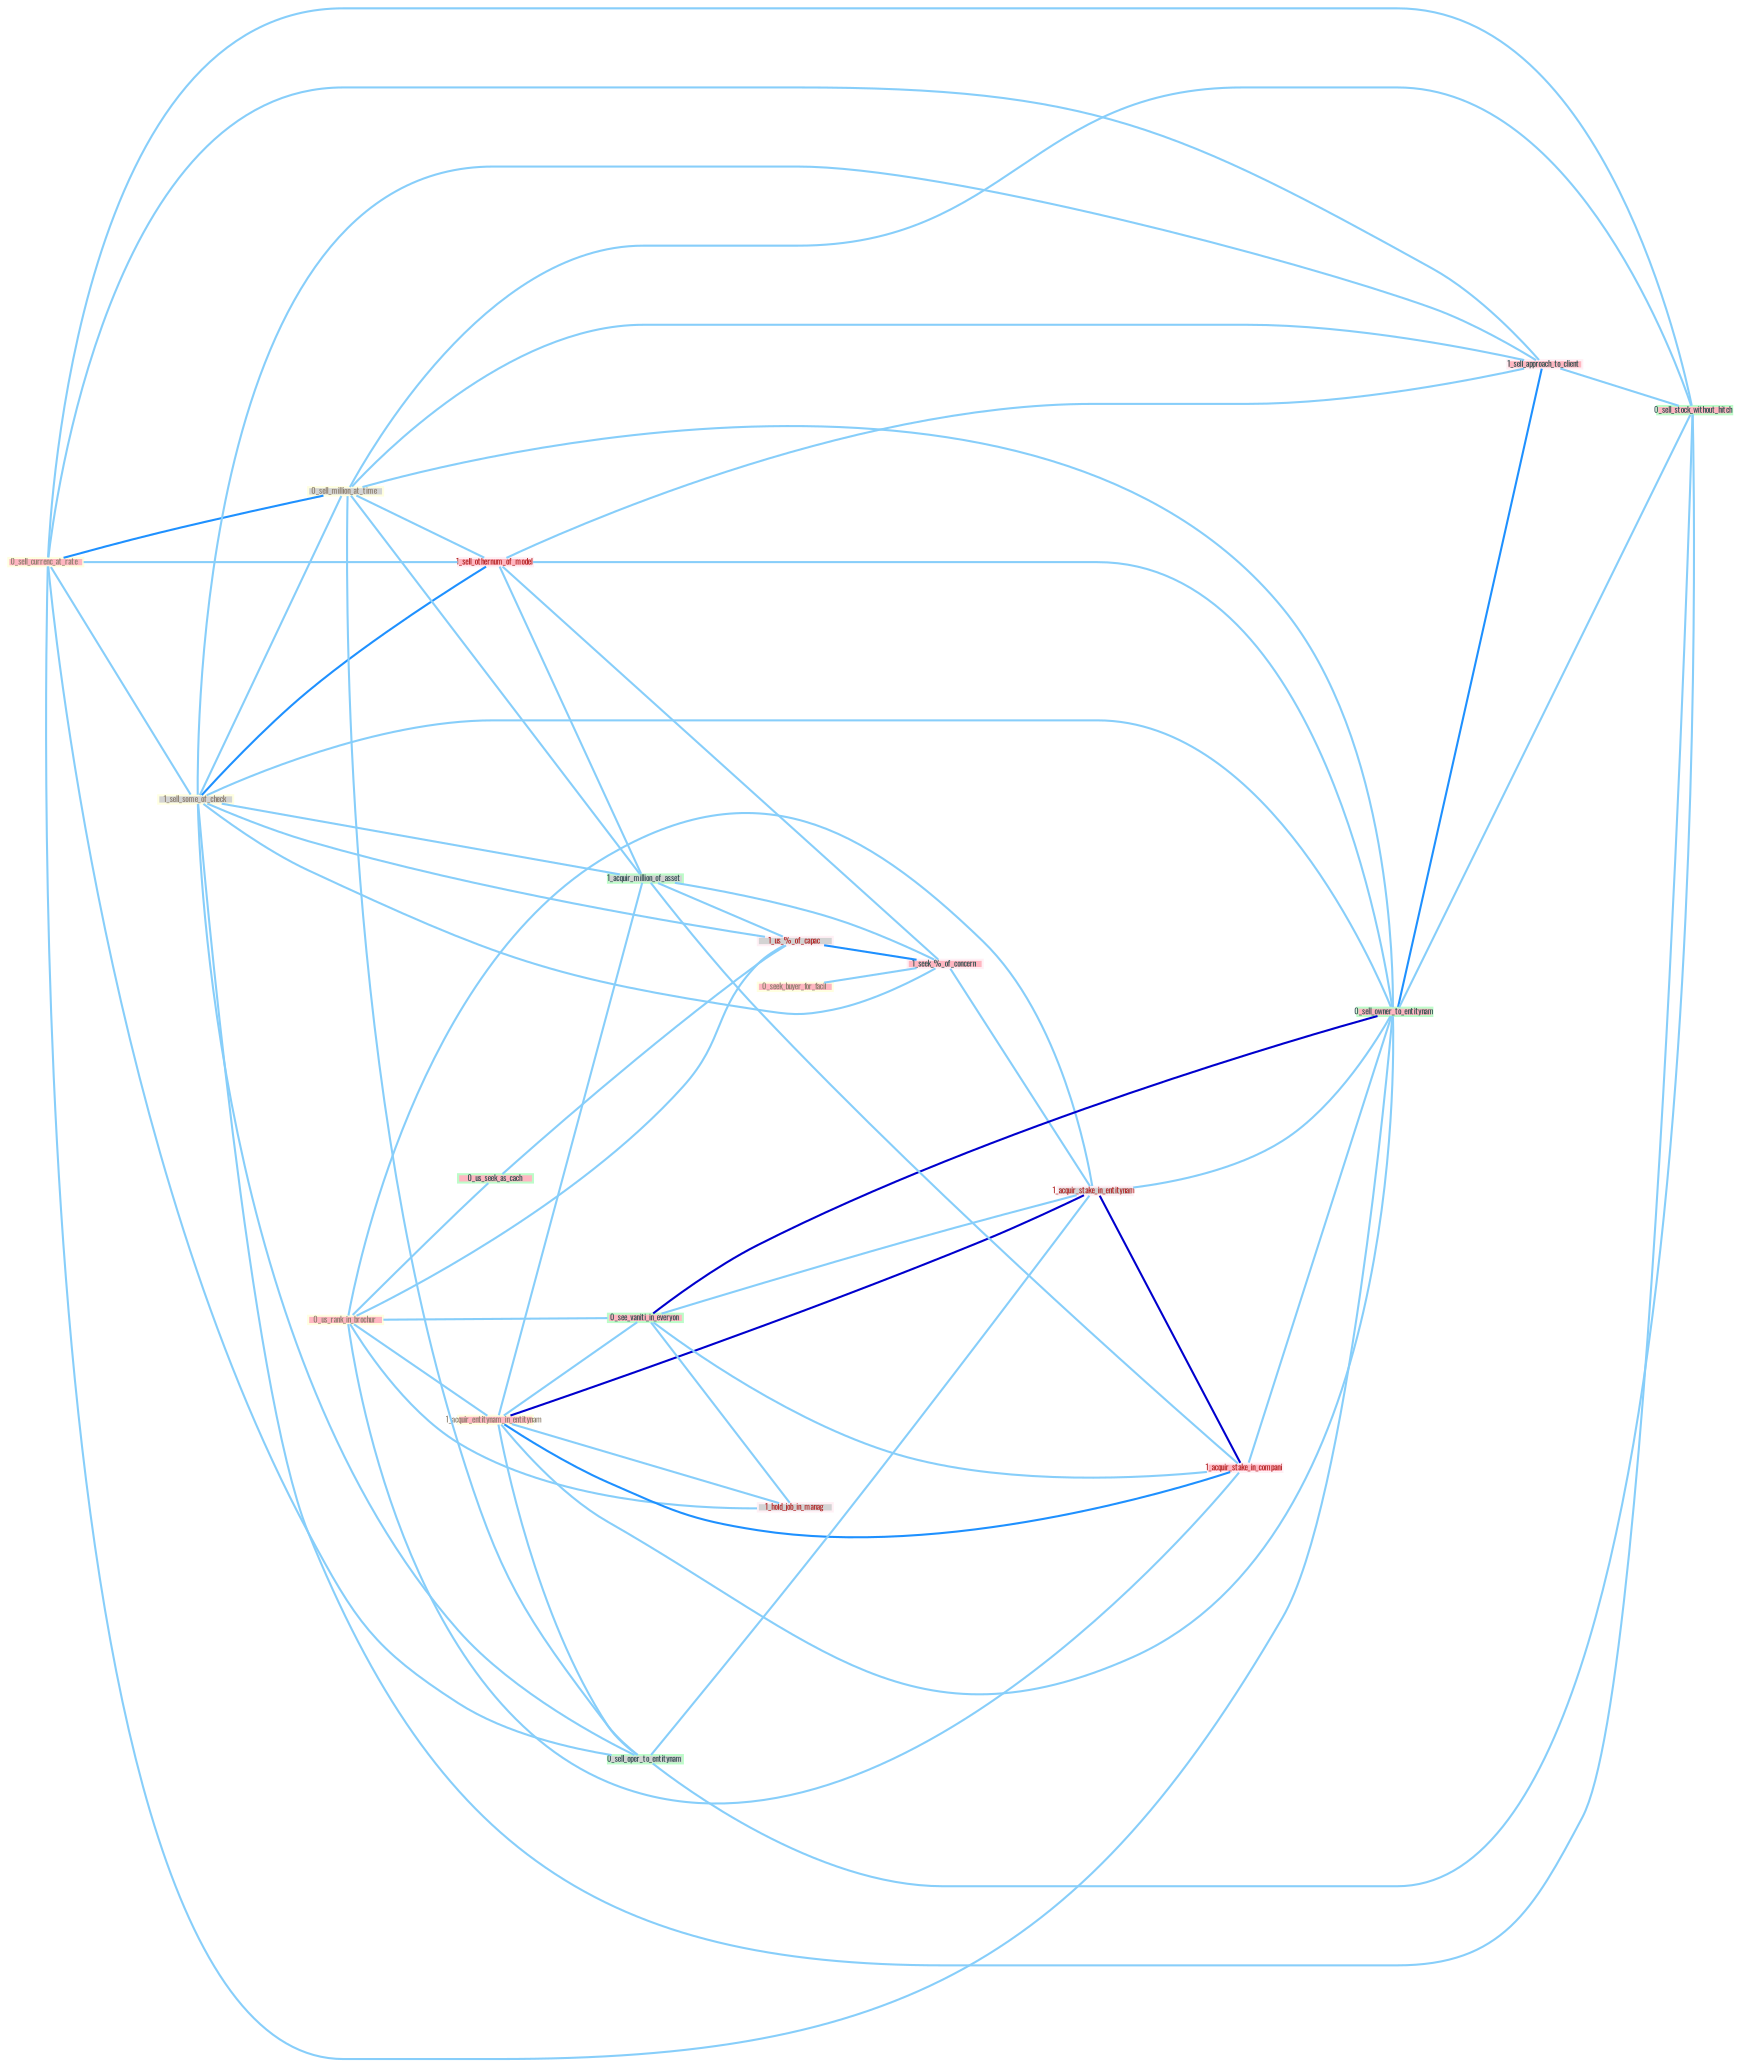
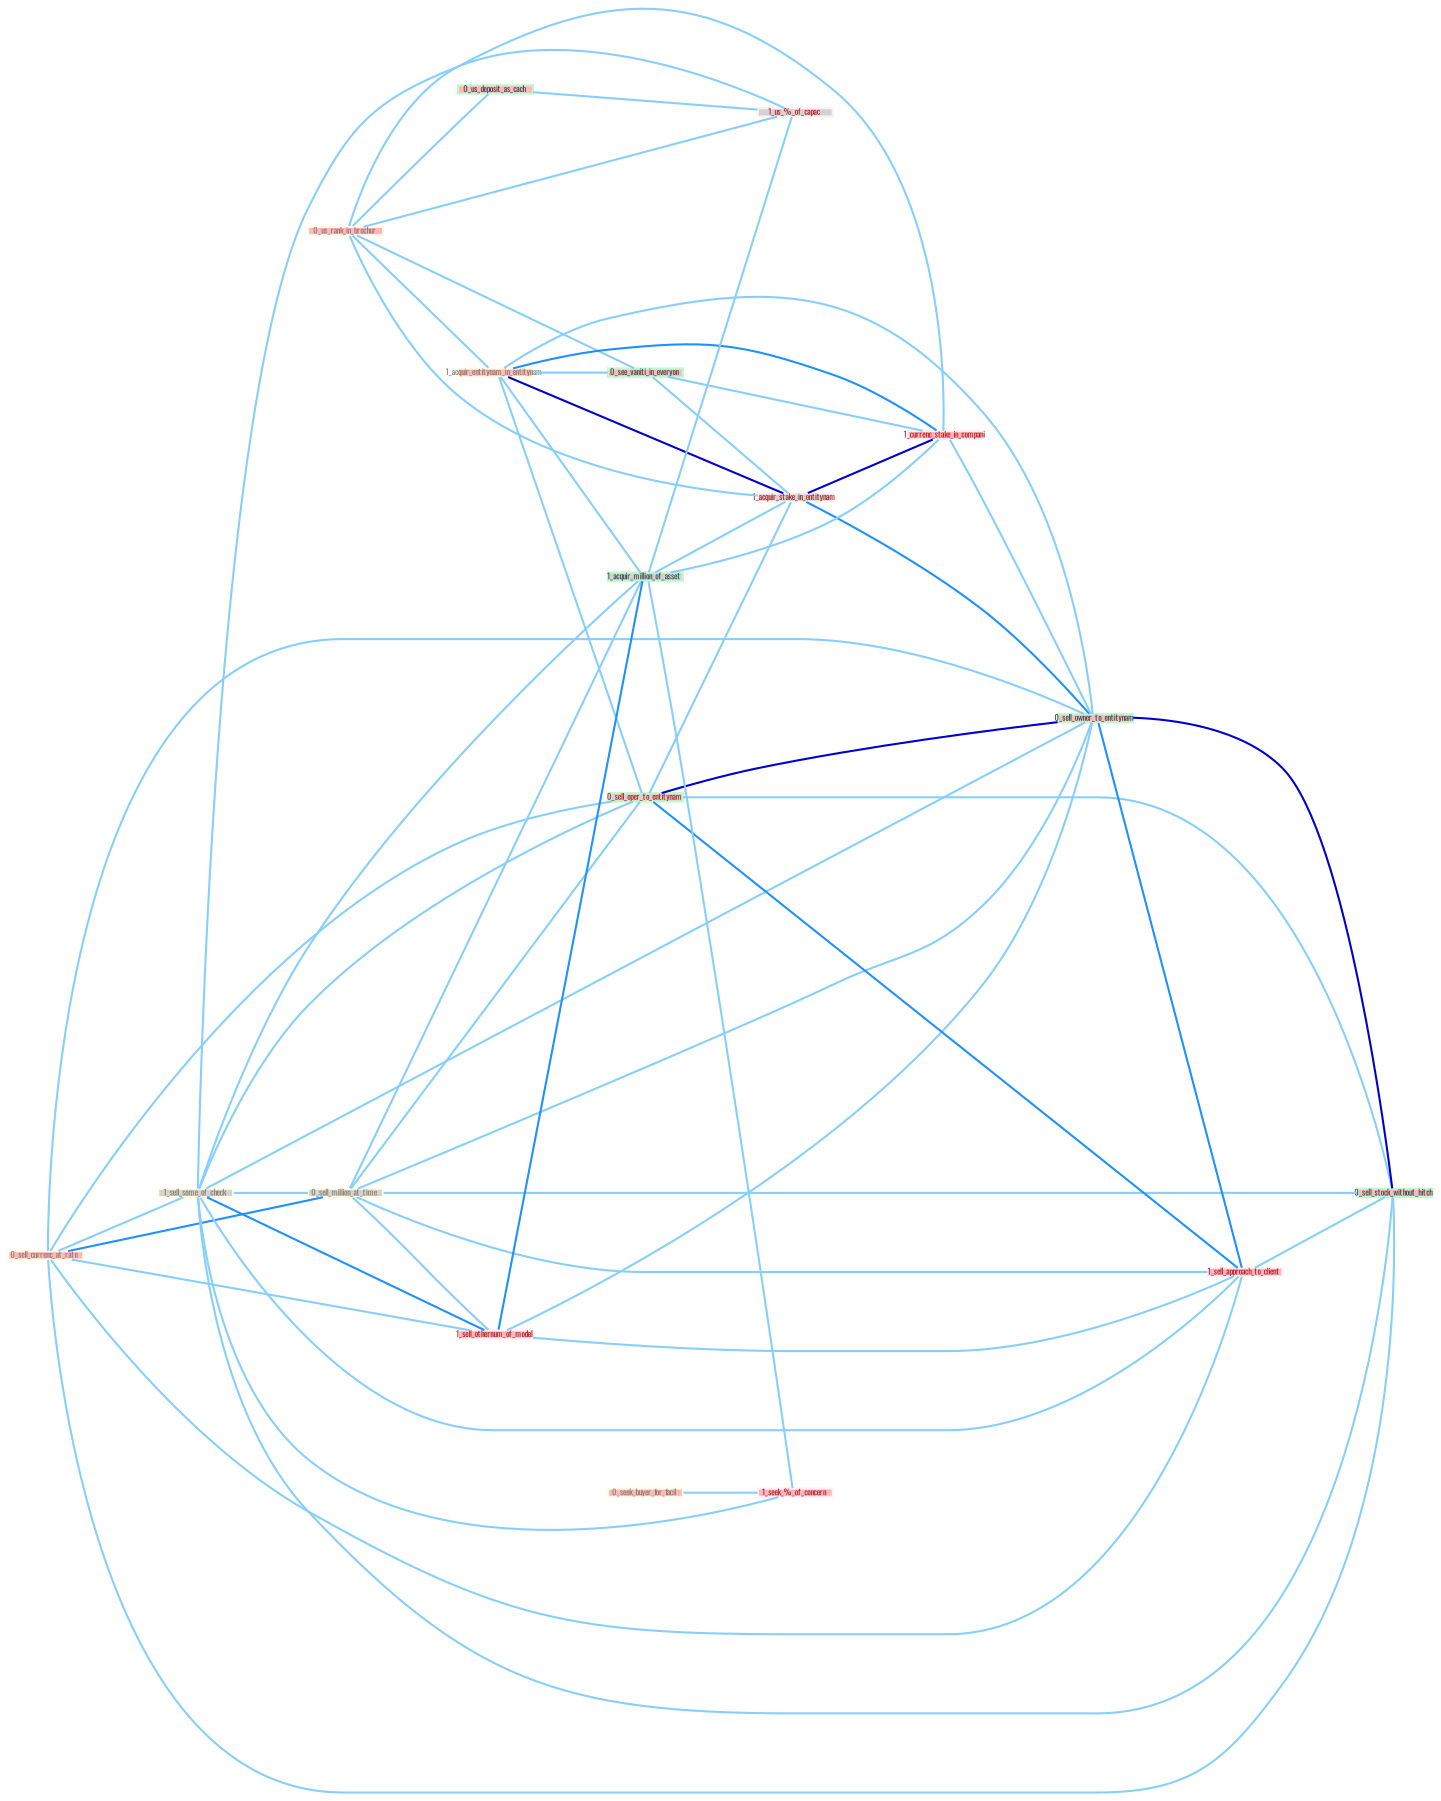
(1545, 364) -> (1245, 1272)
(563, 705) -> (570, 955)
(1545, 711) -> (1337, 894)
(720, 763) -> none
(870, 952) -> none
(945, 964) -> (795, 1493)
none -> (931, 1023)
(1020, 1077) -> (720, 537)
(1286, 1138) -> (959, 593)
(1004, 1139) -> (858, 750)
(496, 1178) -> (496, 89)
(1245, 1468) -> (945, 435)
(795, 1507) -> none
(645, 1759) -> (645, 797)
